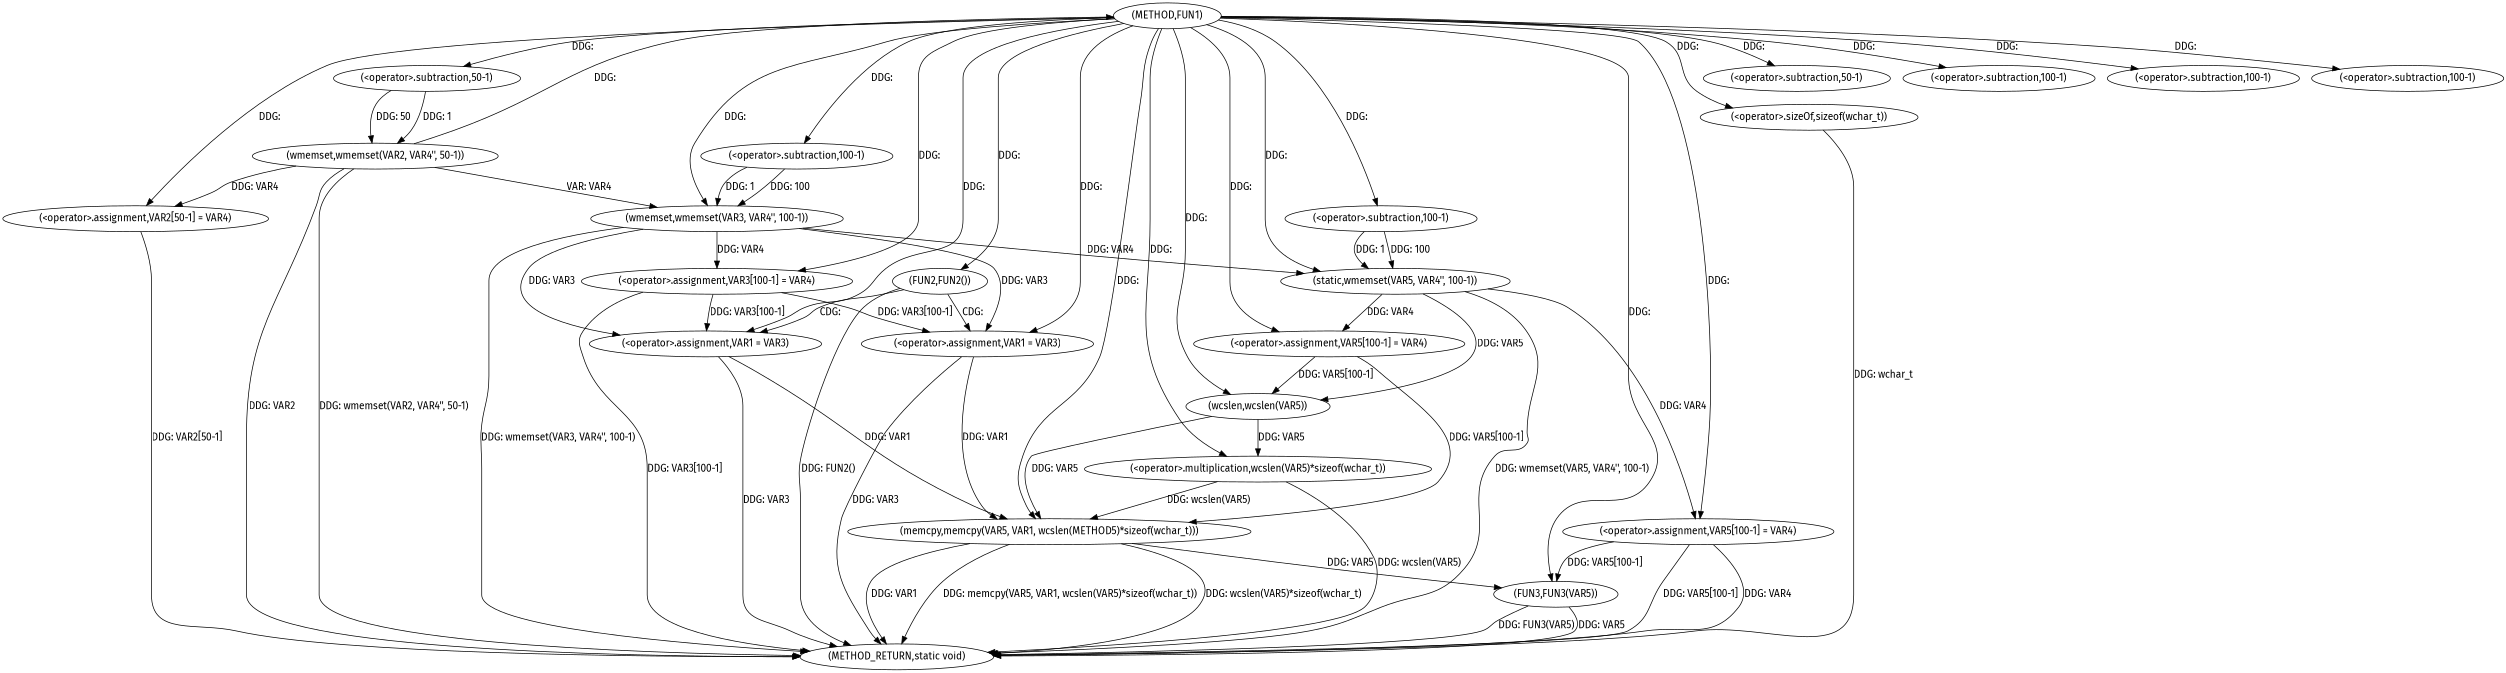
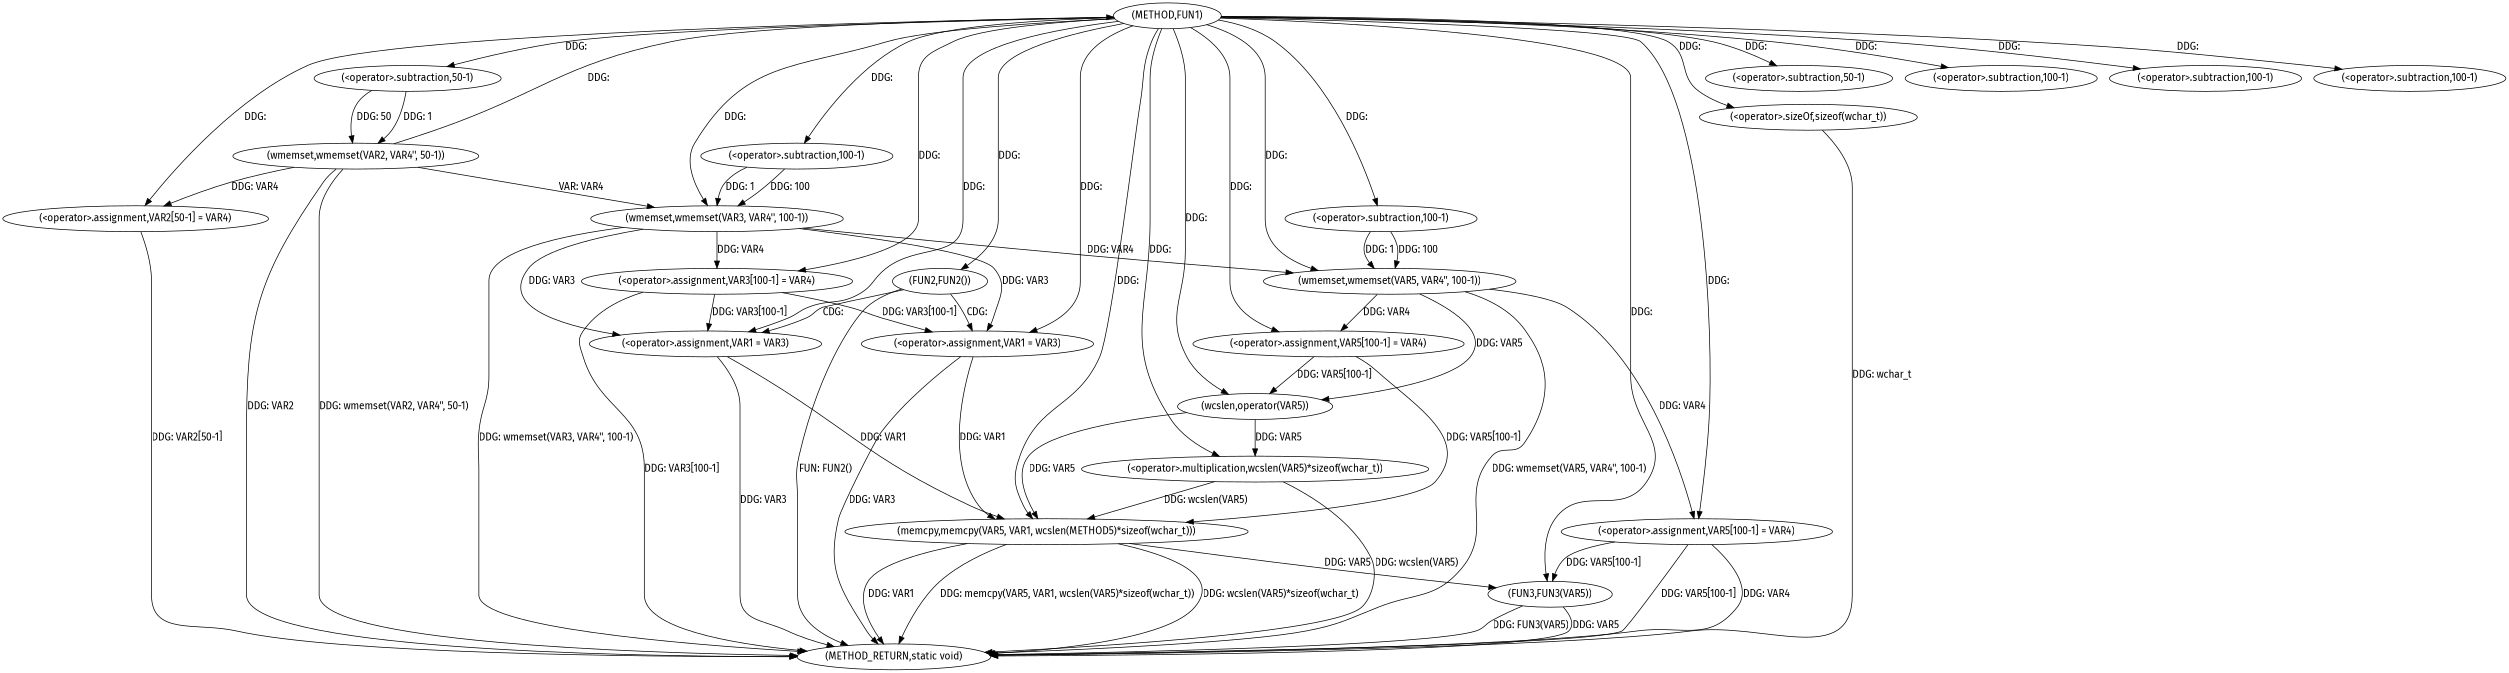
(1395, 281) -> (1390, 281)
(1258, 406) -> (1255, 406)
(829, 469) -> (826, 469)
